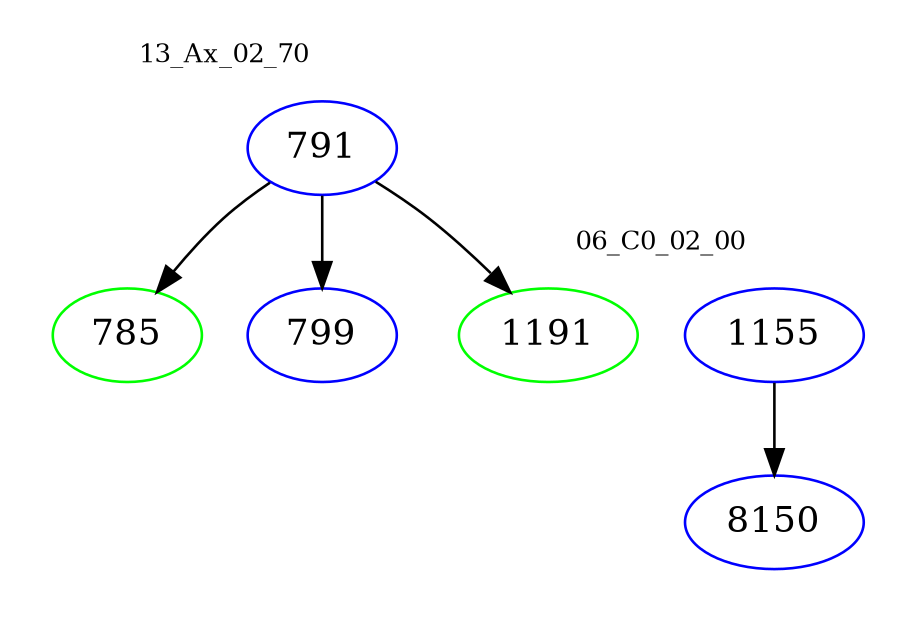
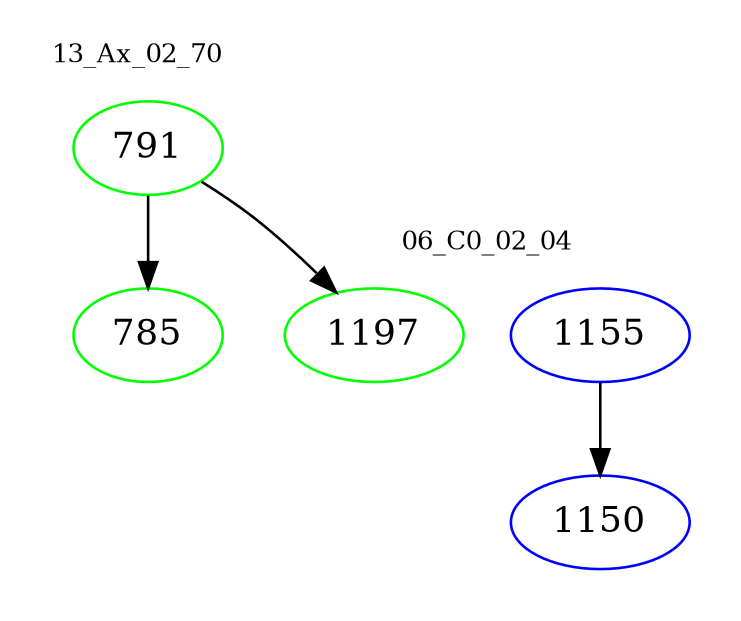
(322, 148) -> (148, 148)
(661, 243) -> (487, 243)
(322, 335) -> none
(548, 335) -> (374, 335)
(774, 522) -> (600, 522)
